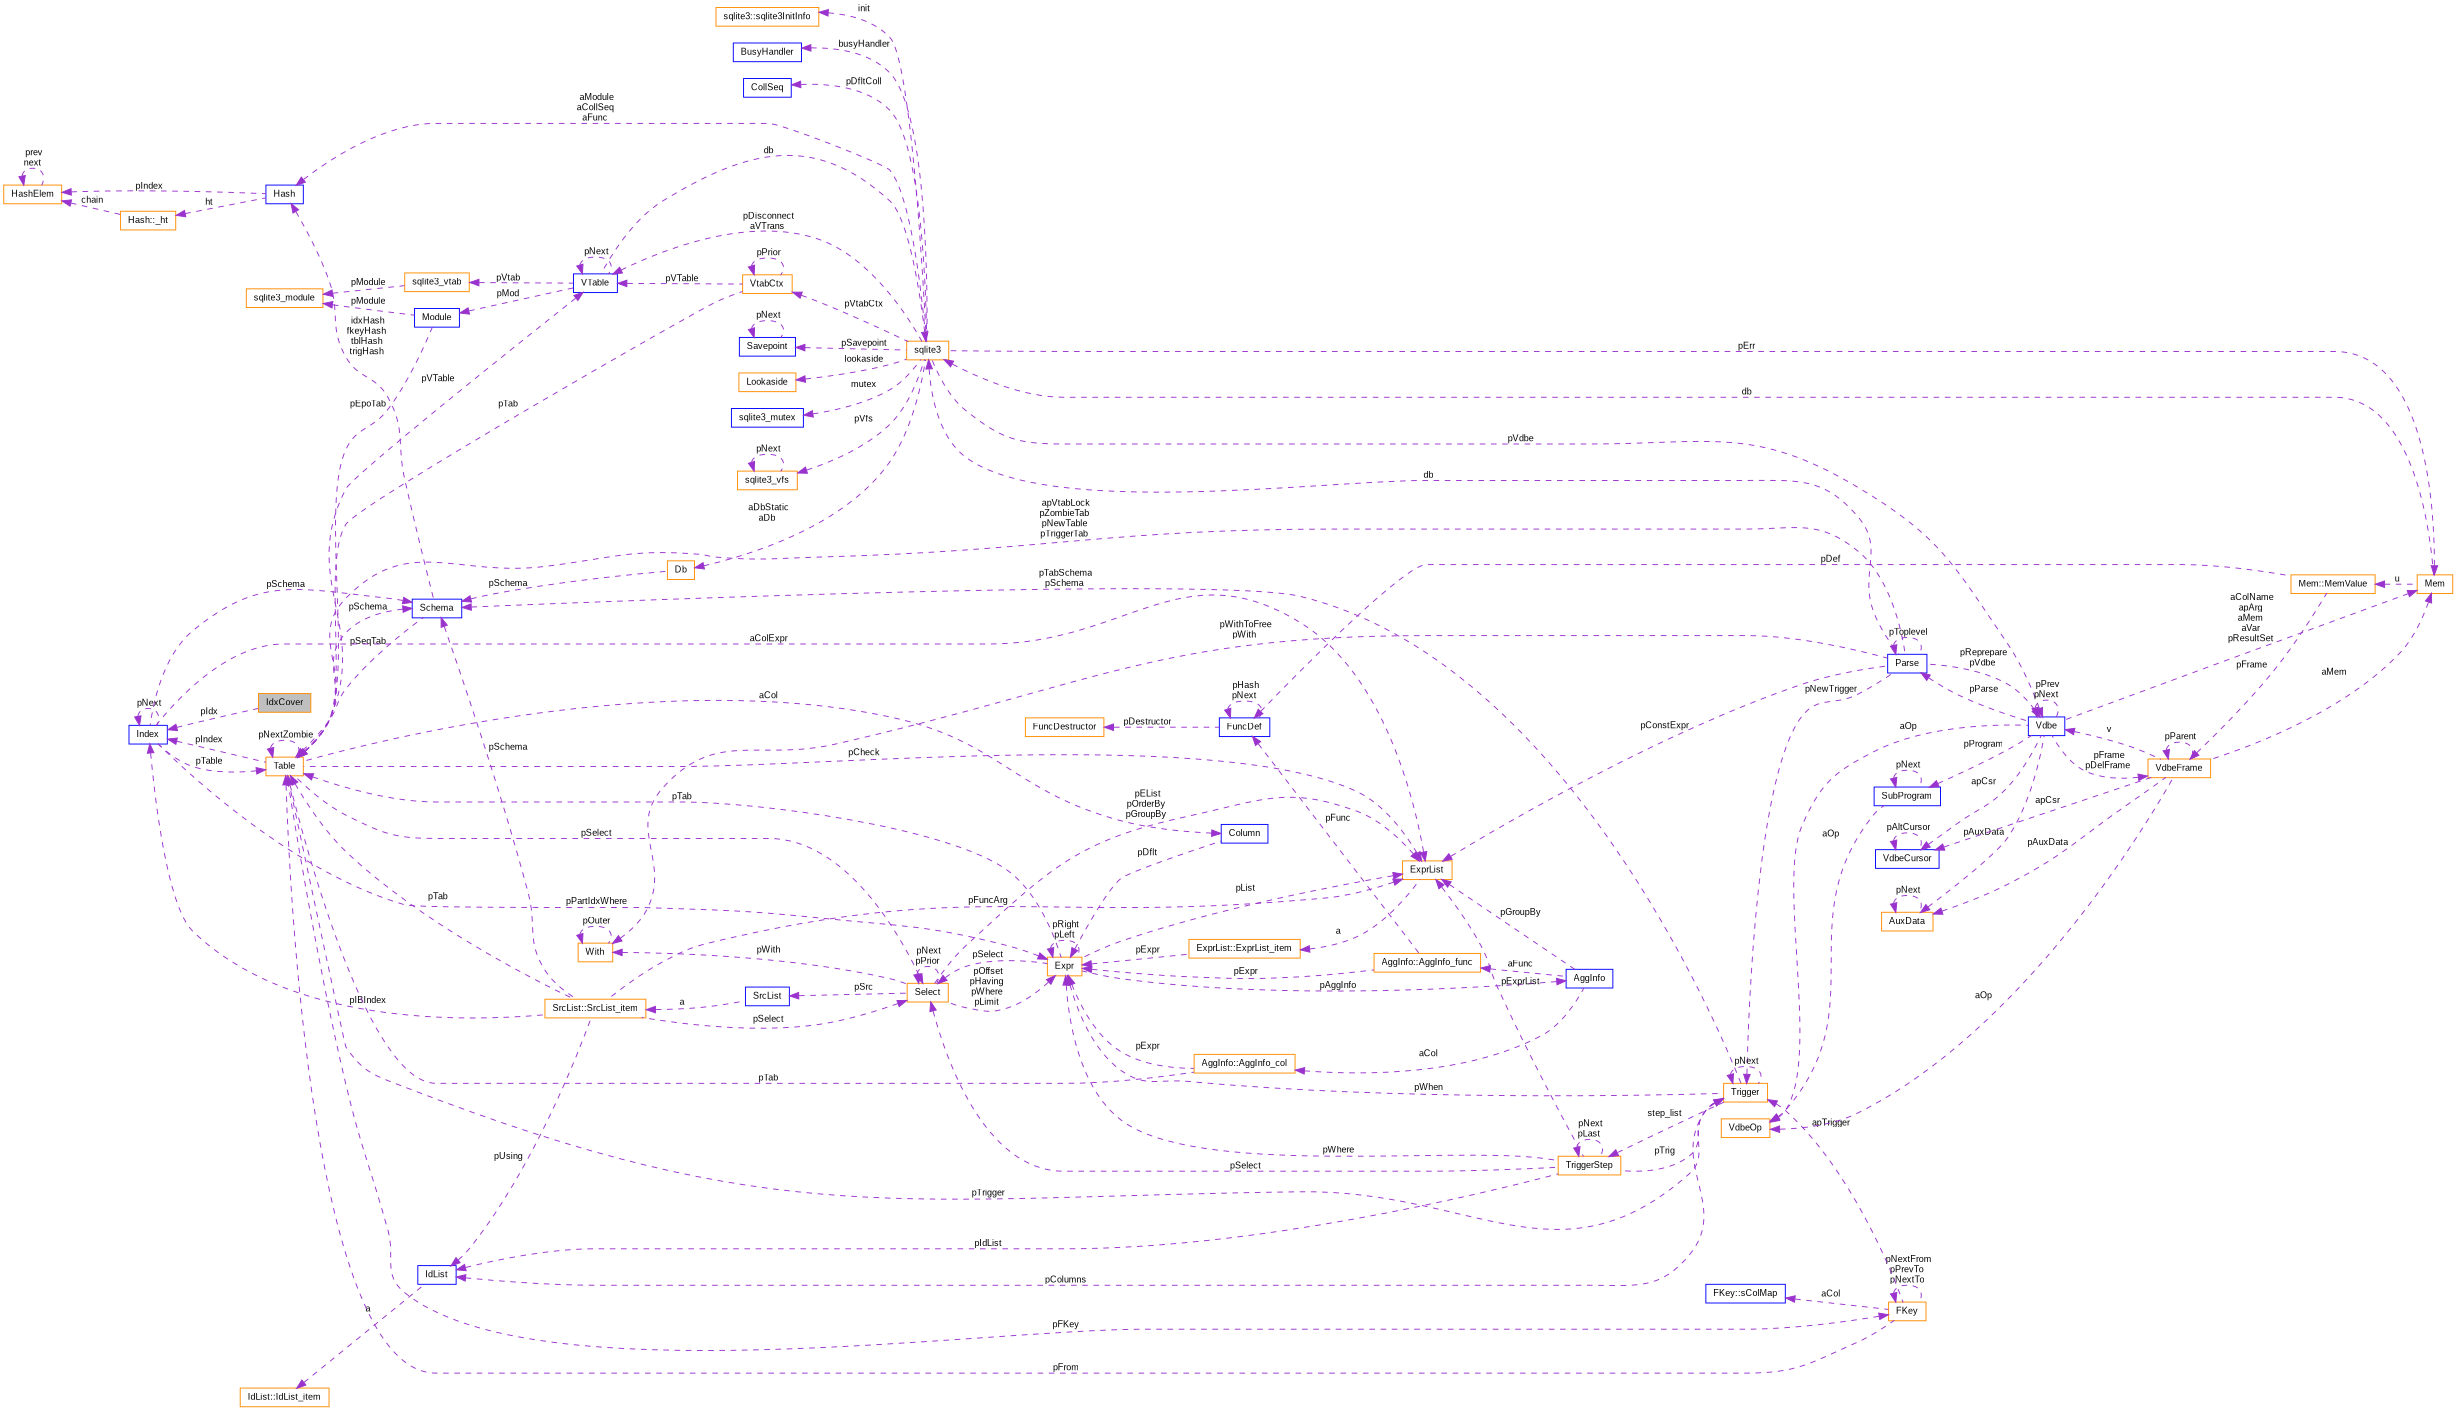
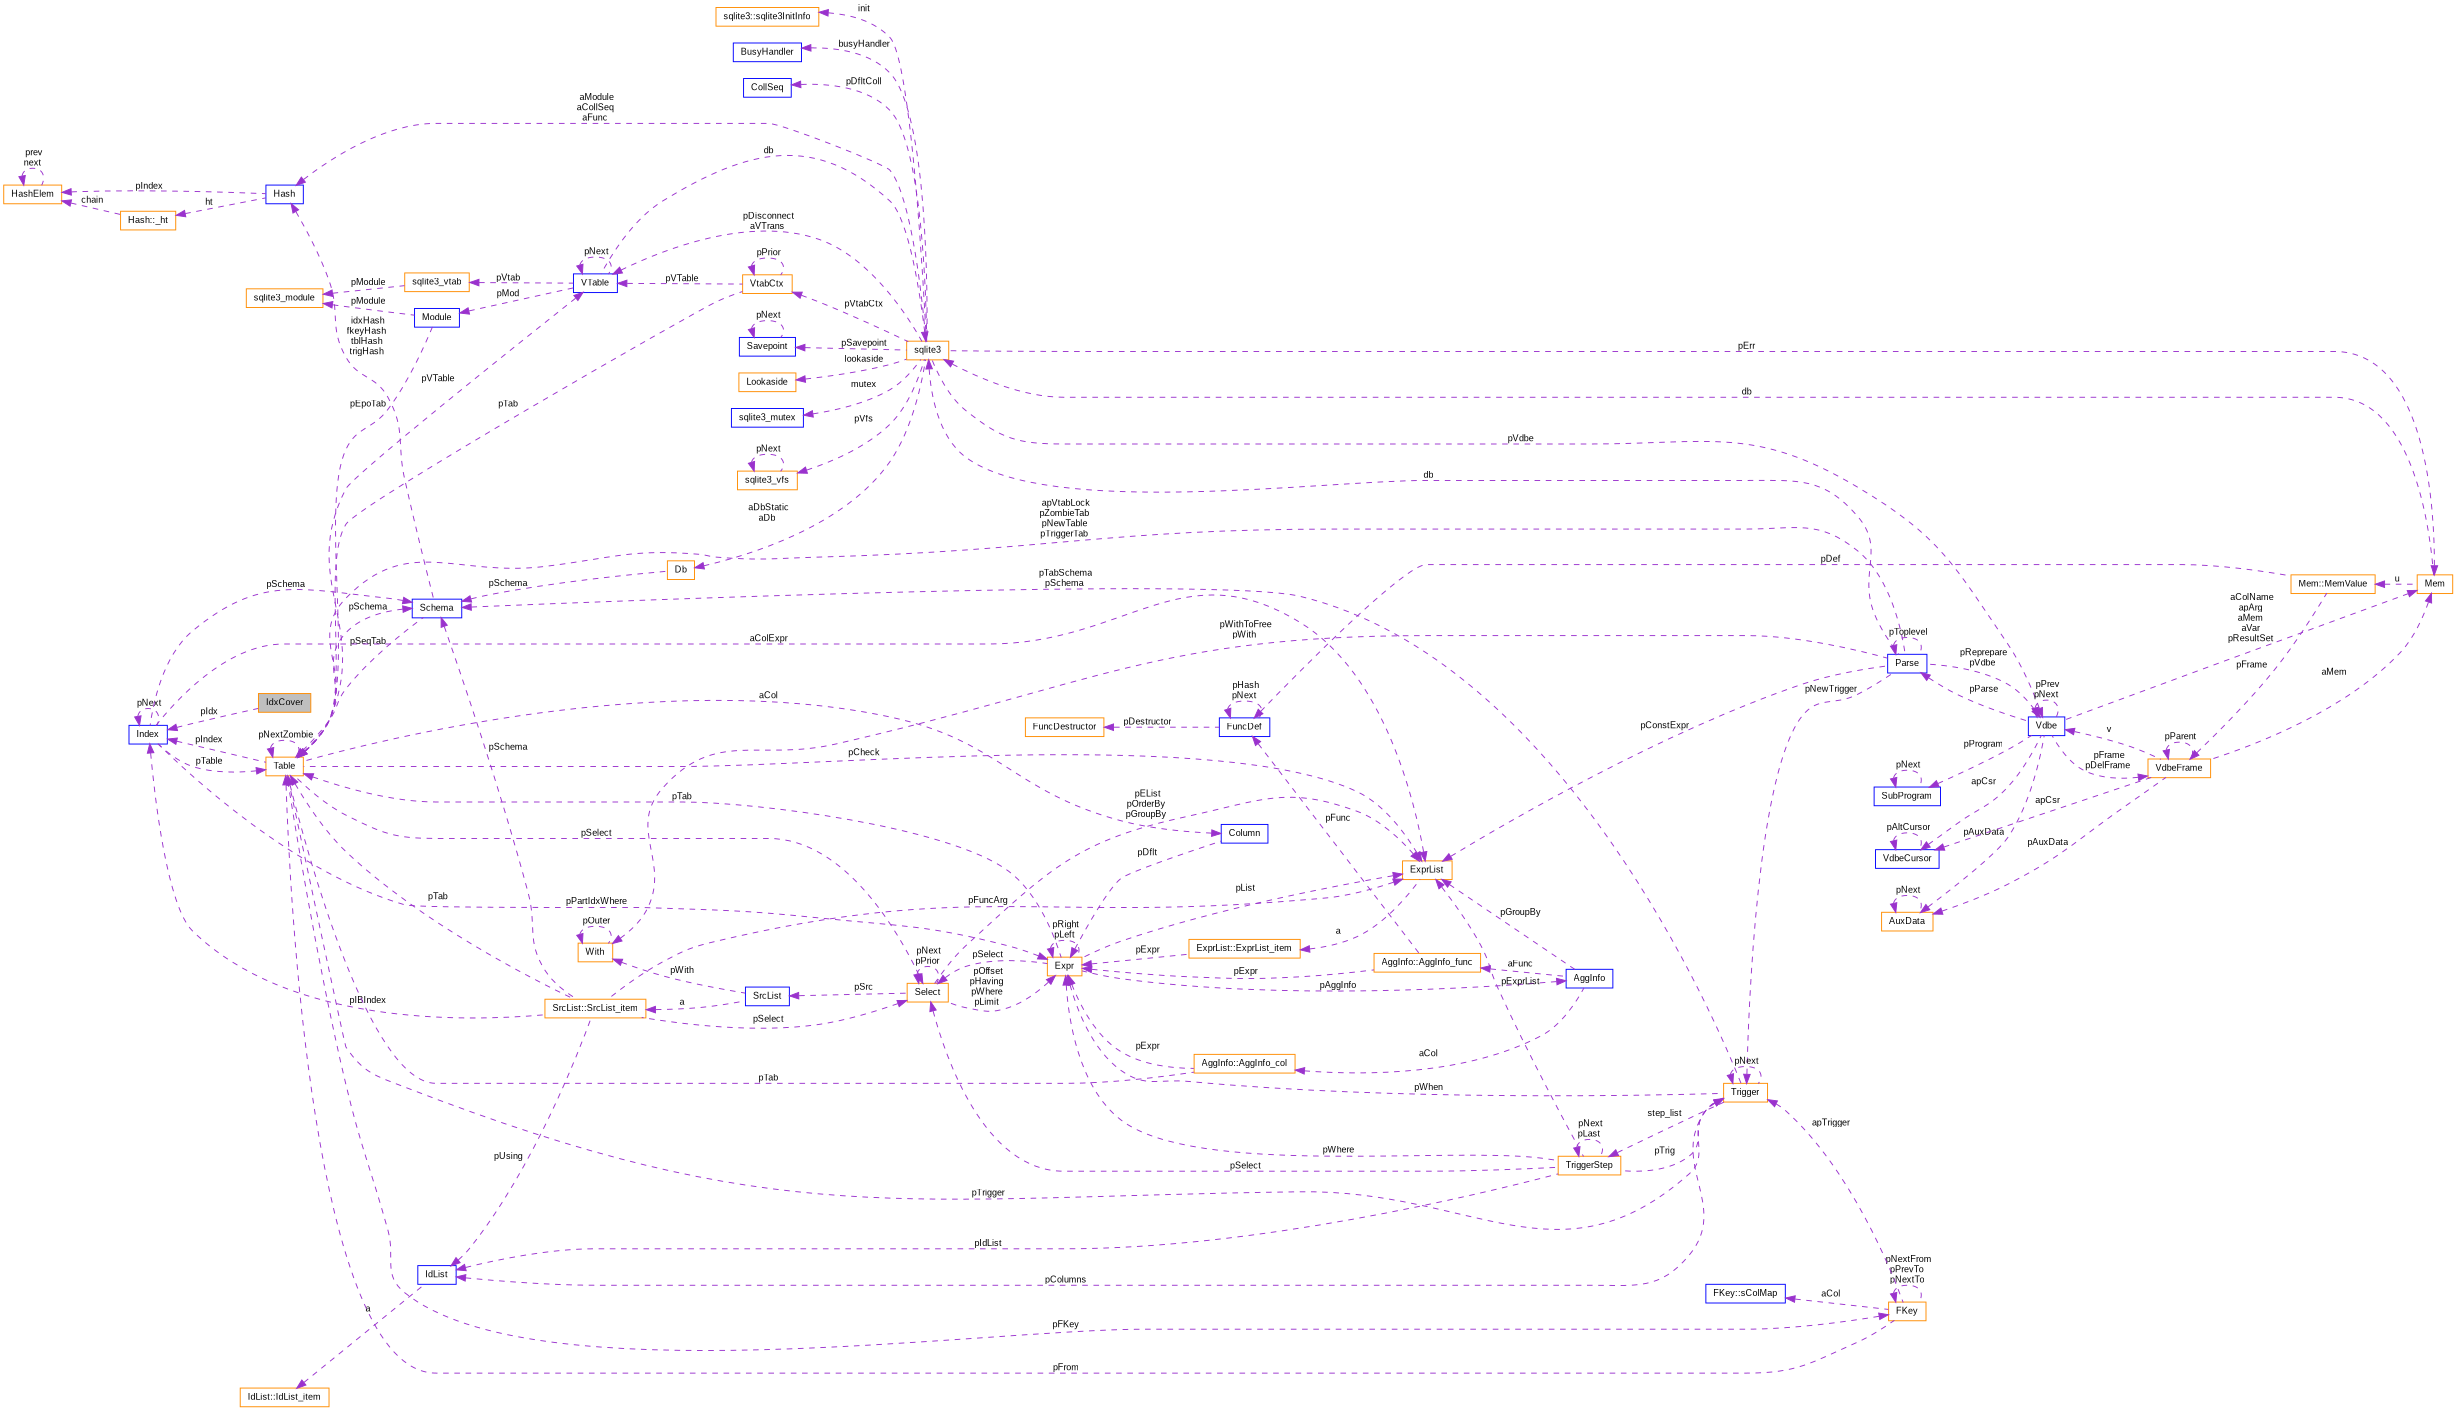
(766, 960) -> (683, 981)
(1746, 1128) -> none
